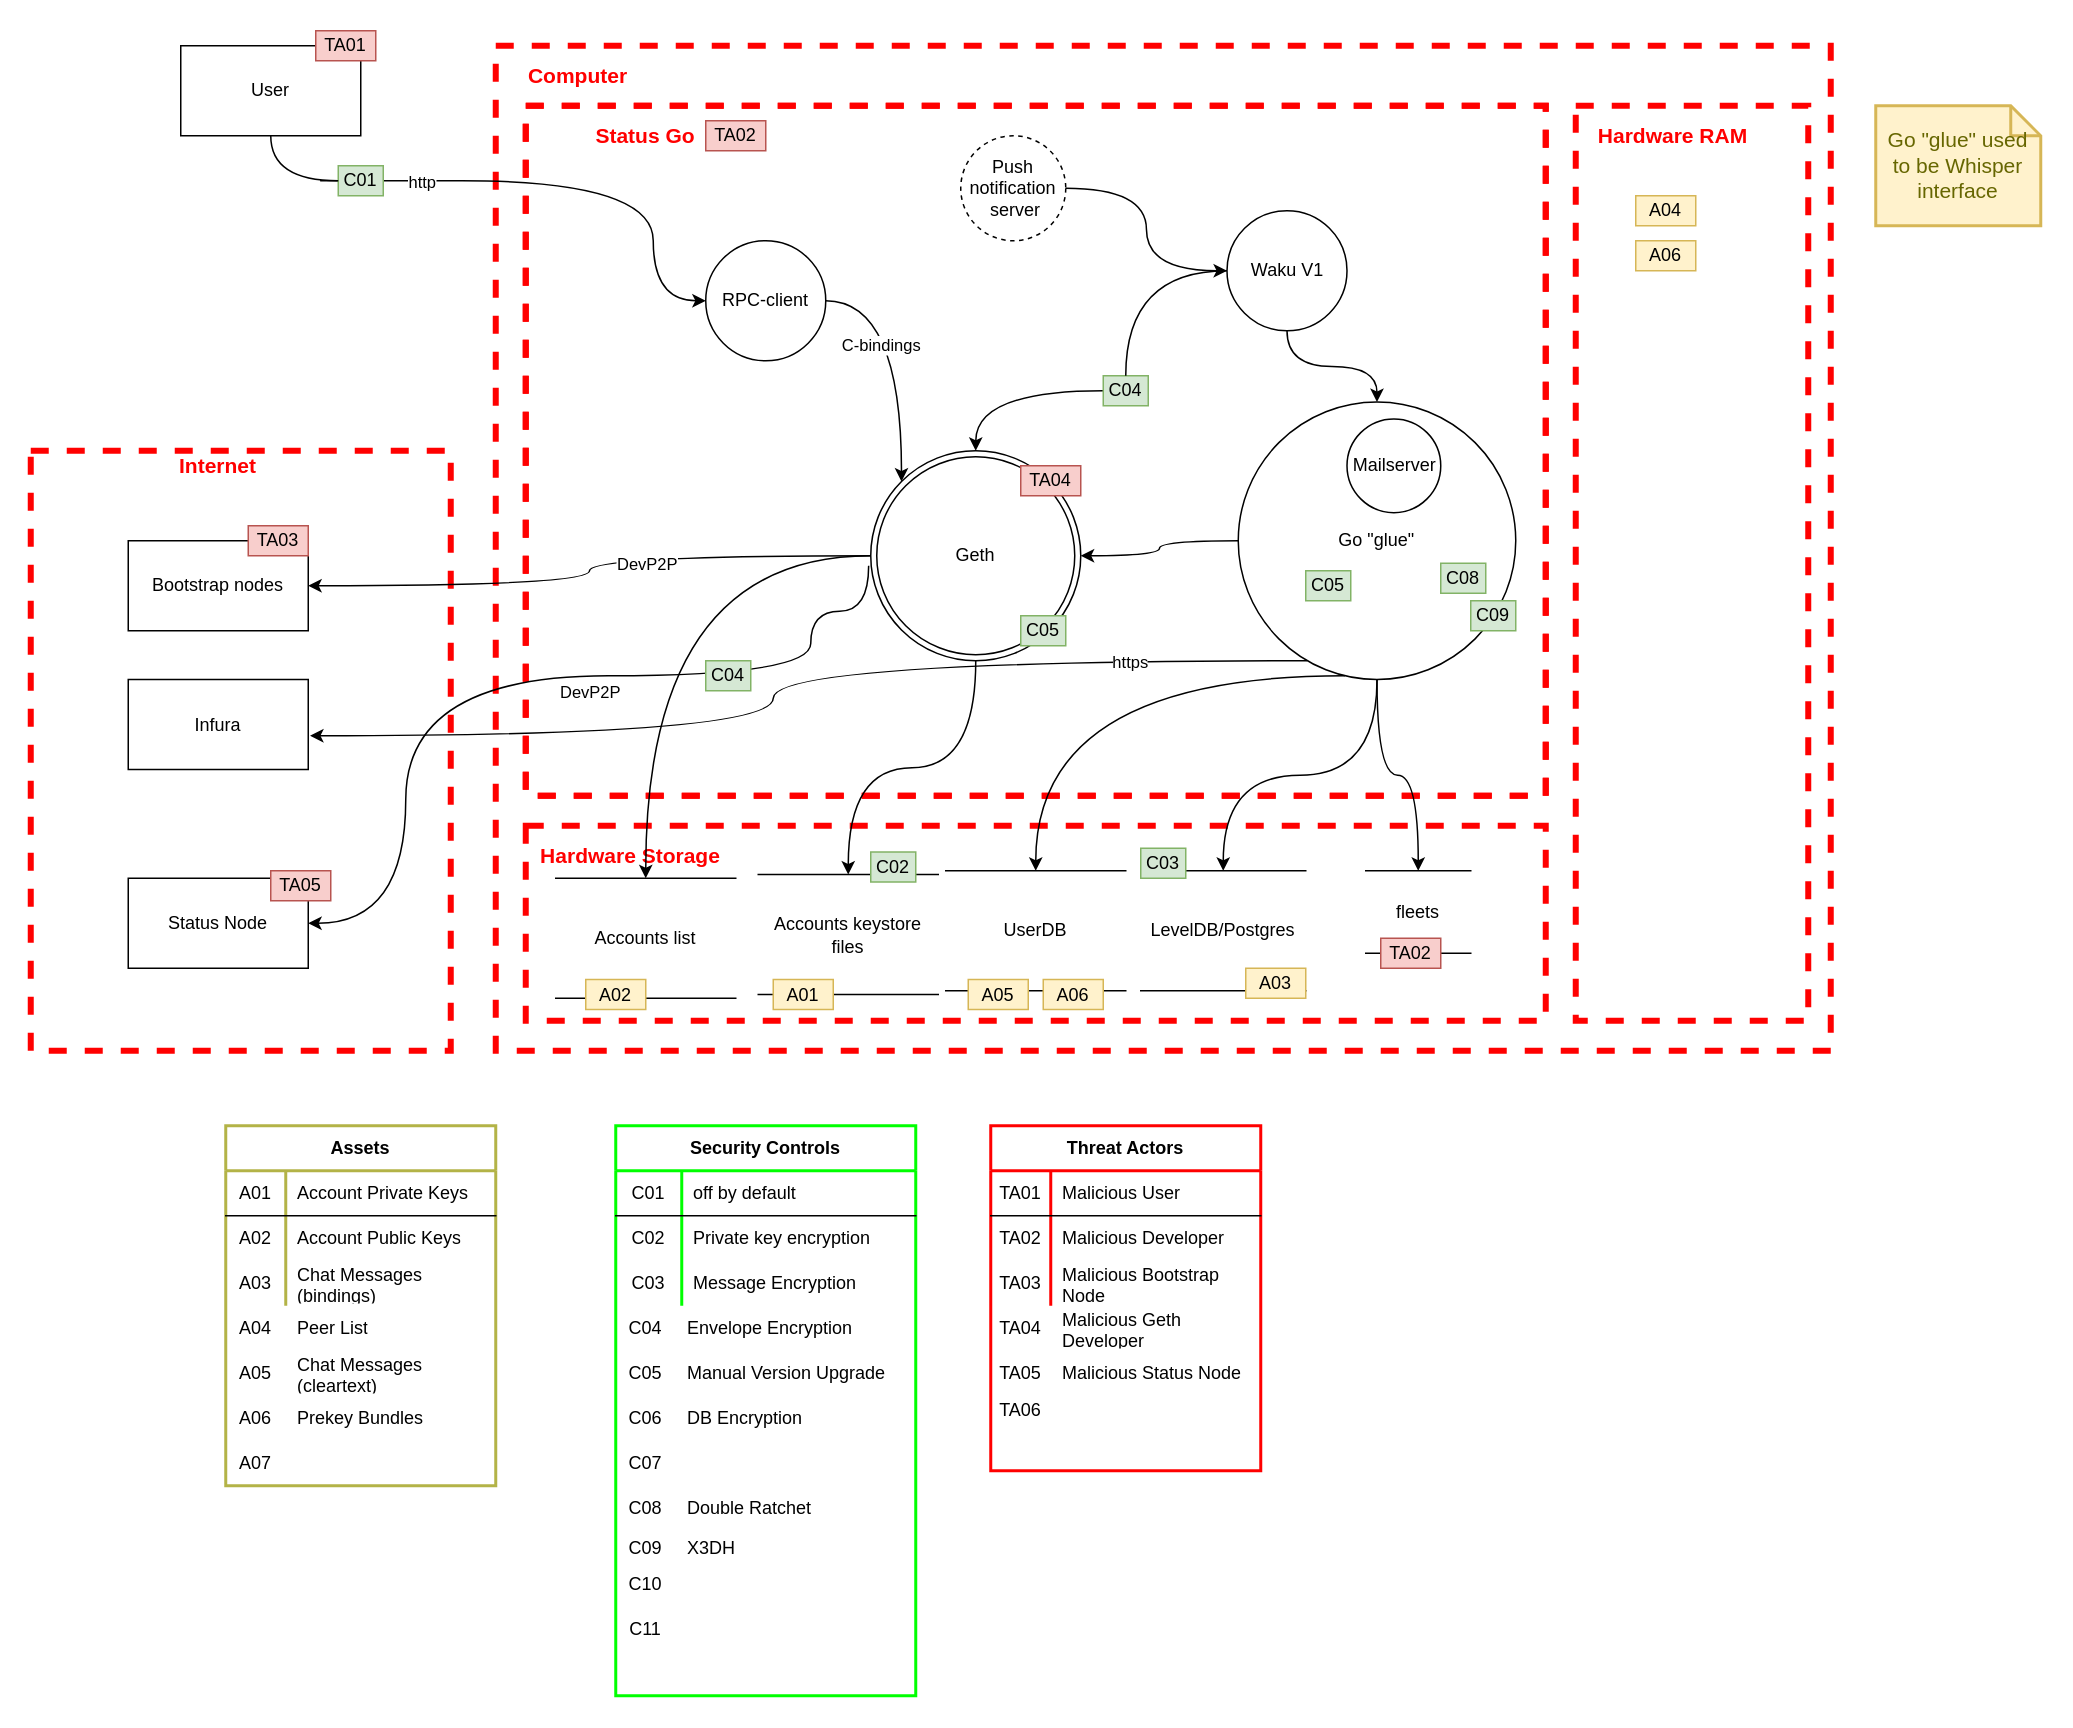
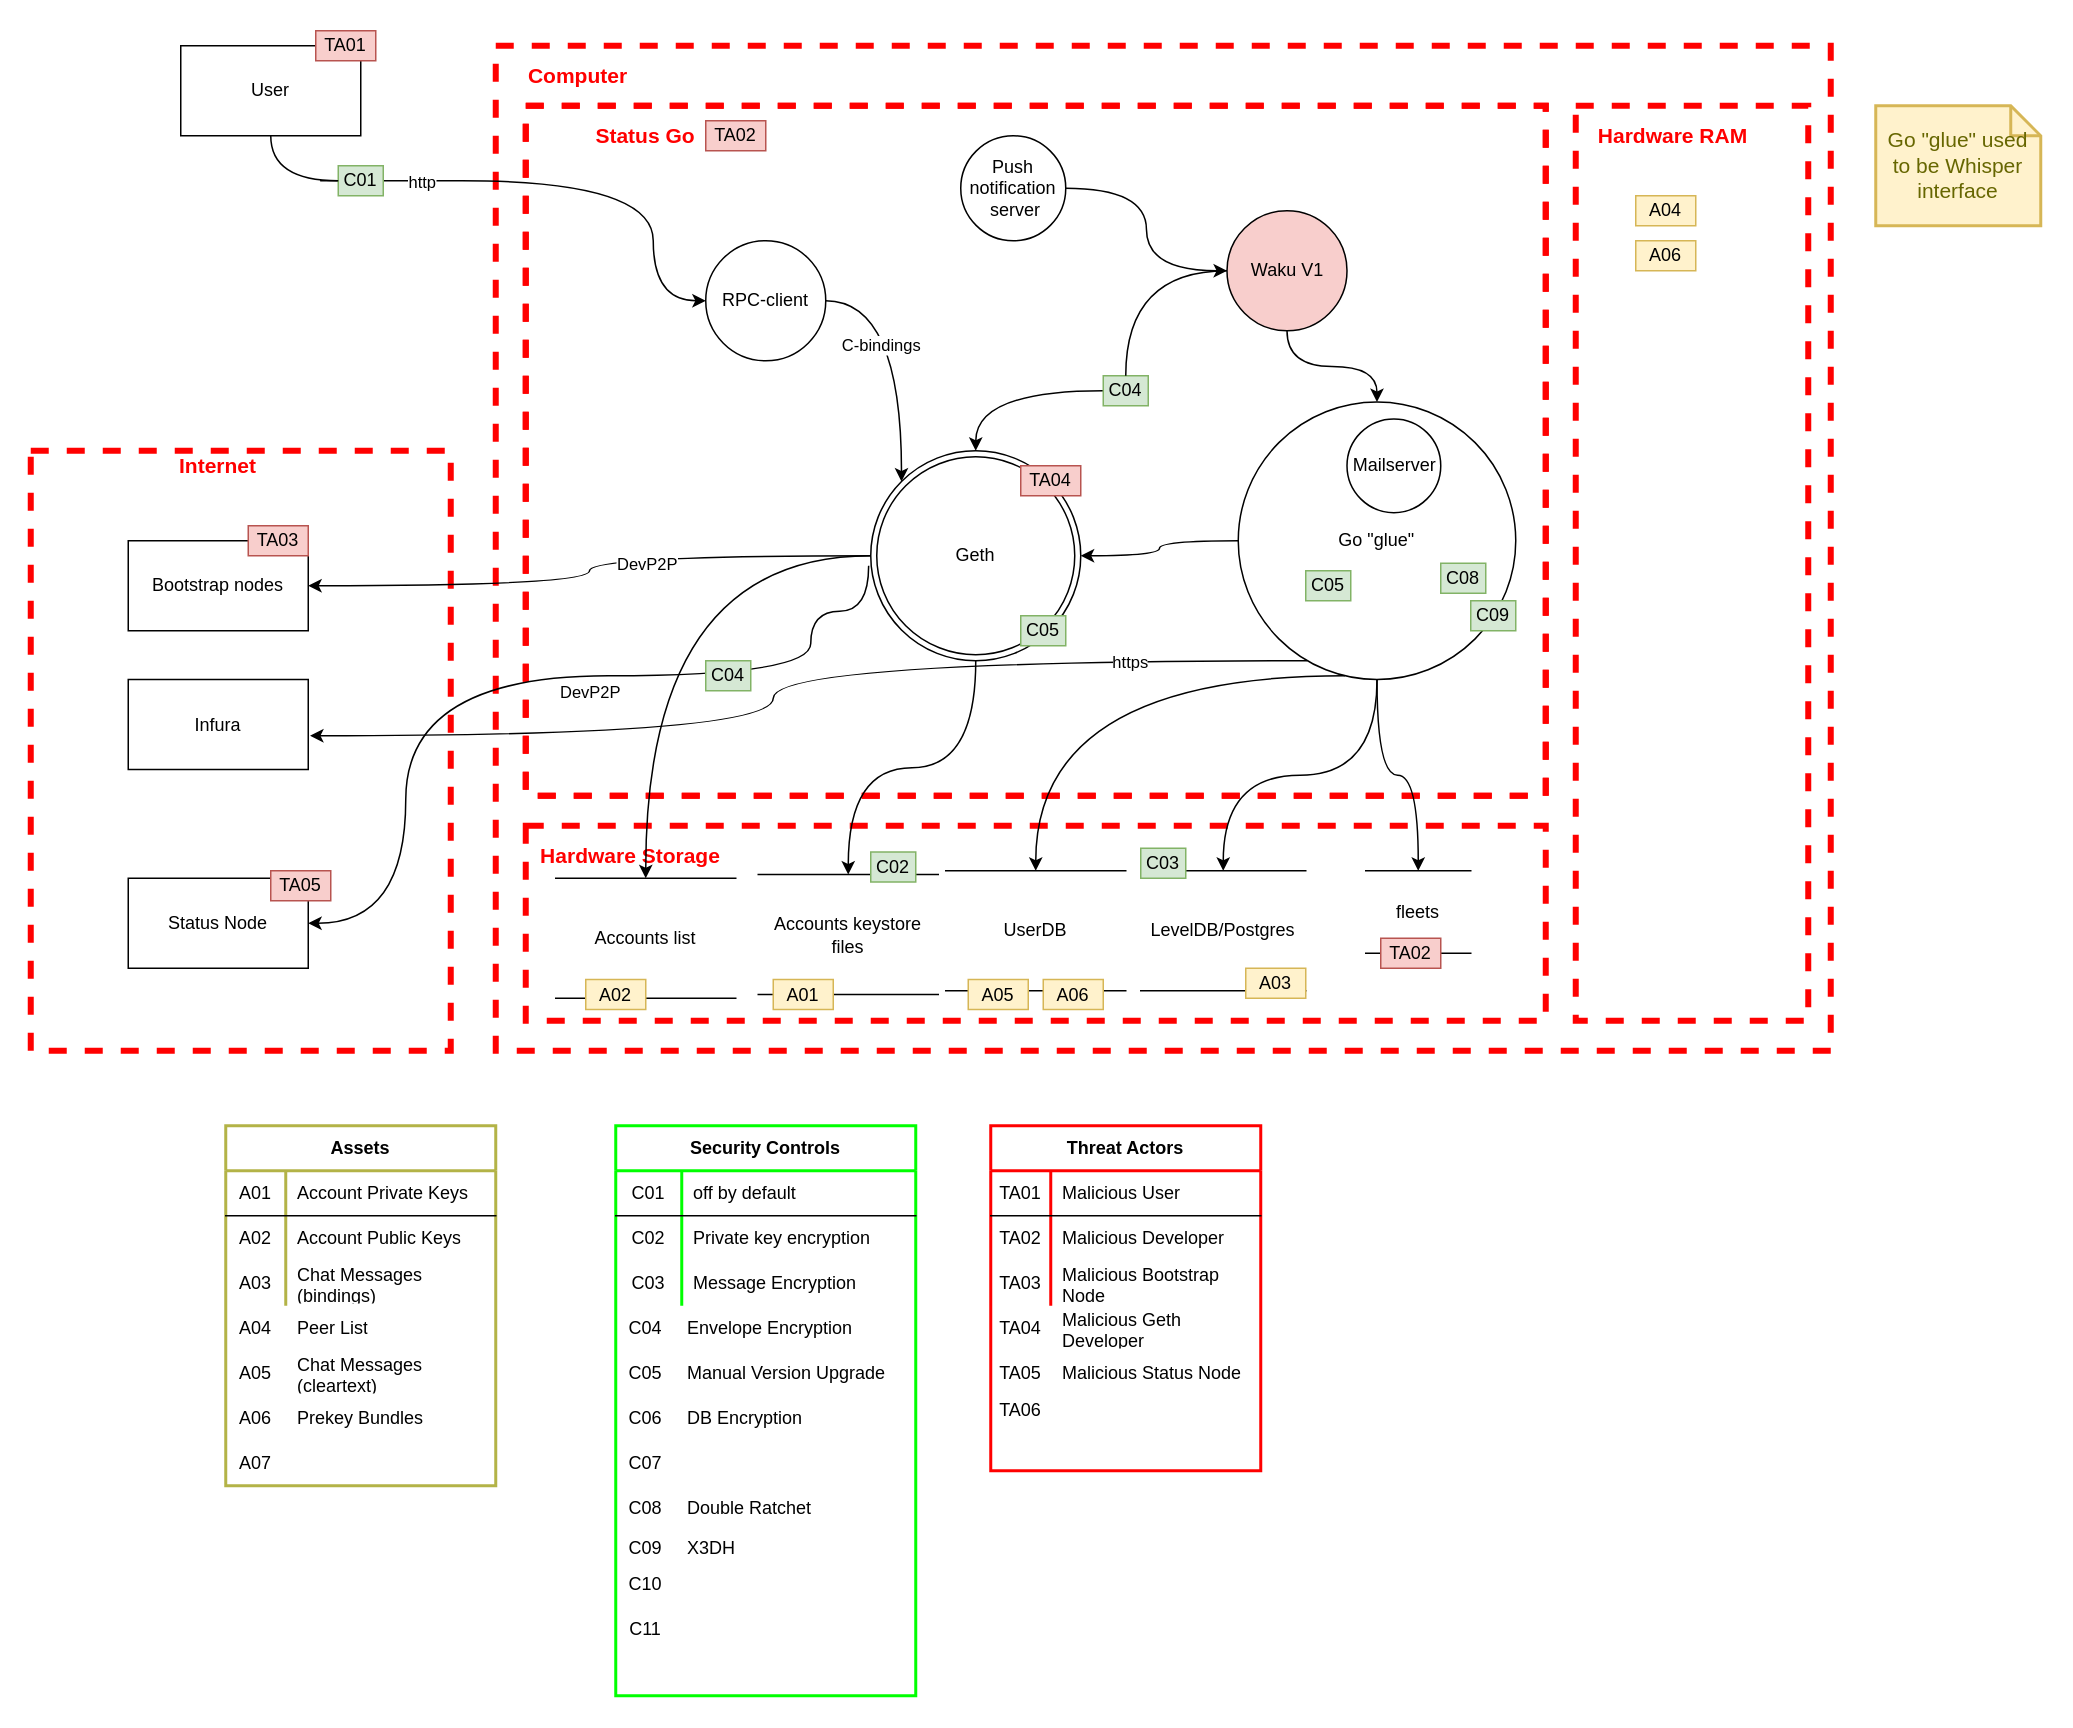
(1013, 188) -> (1013, 188)
(1287, 271) -> (1287, 271)
